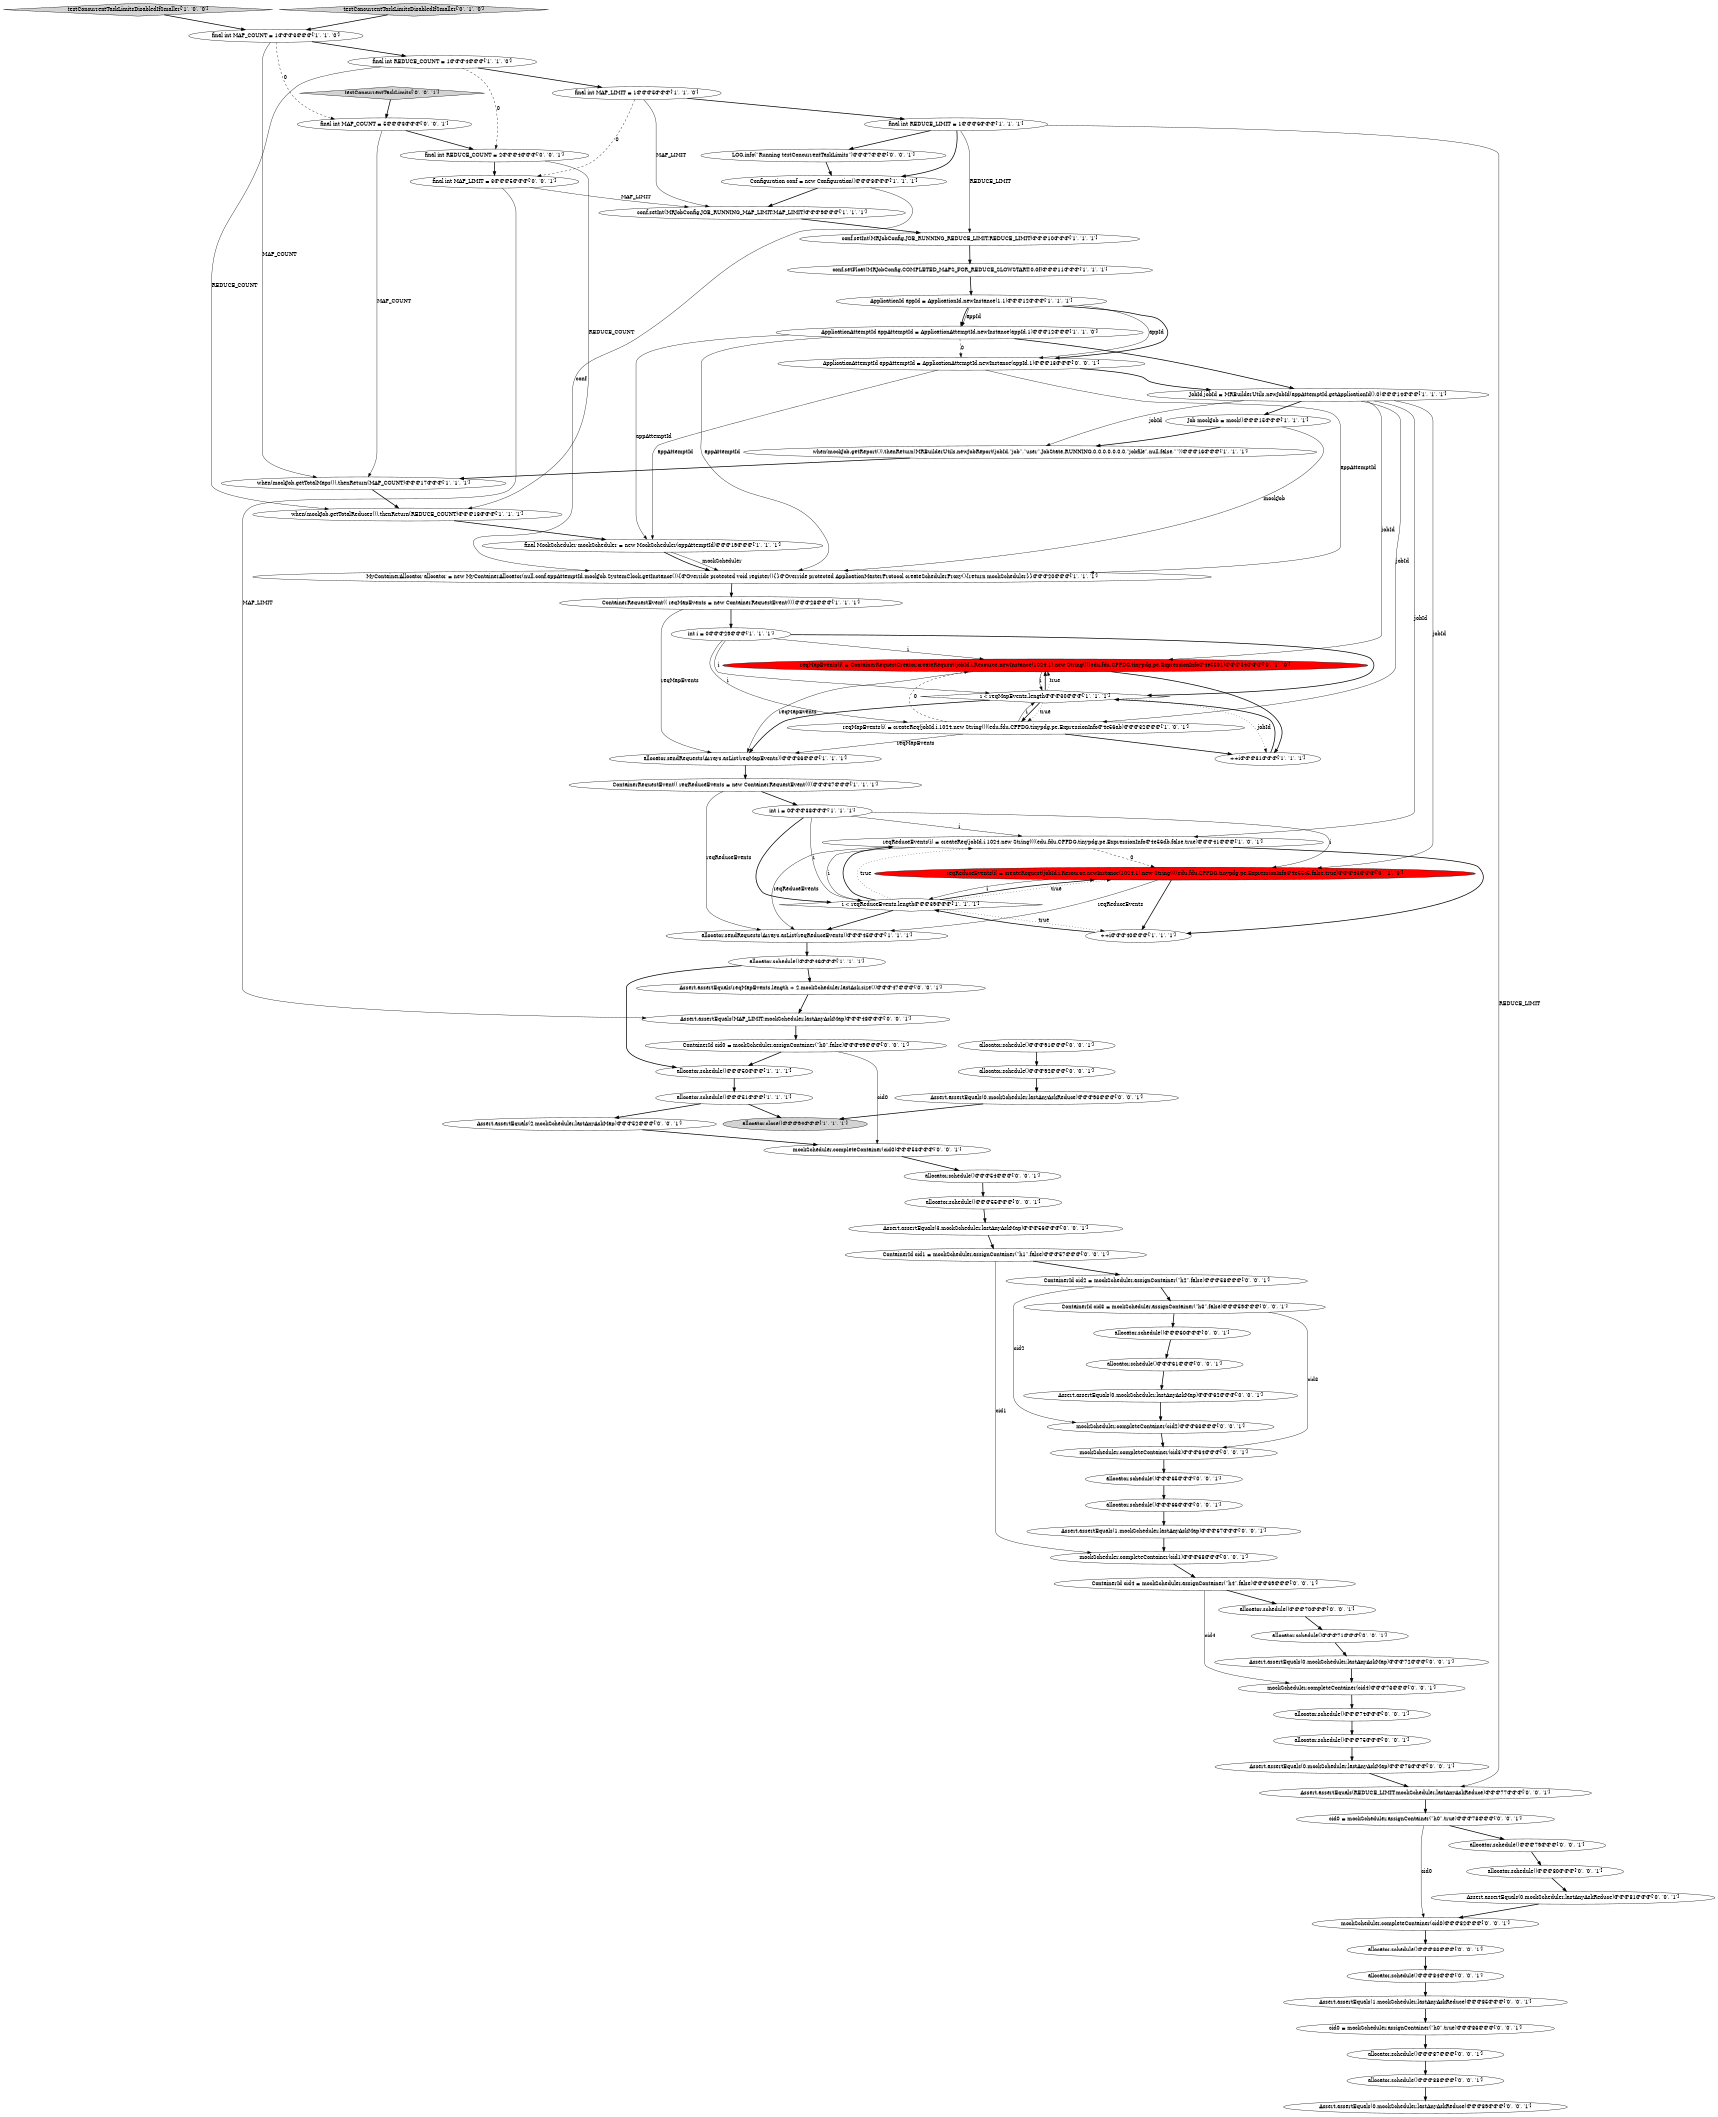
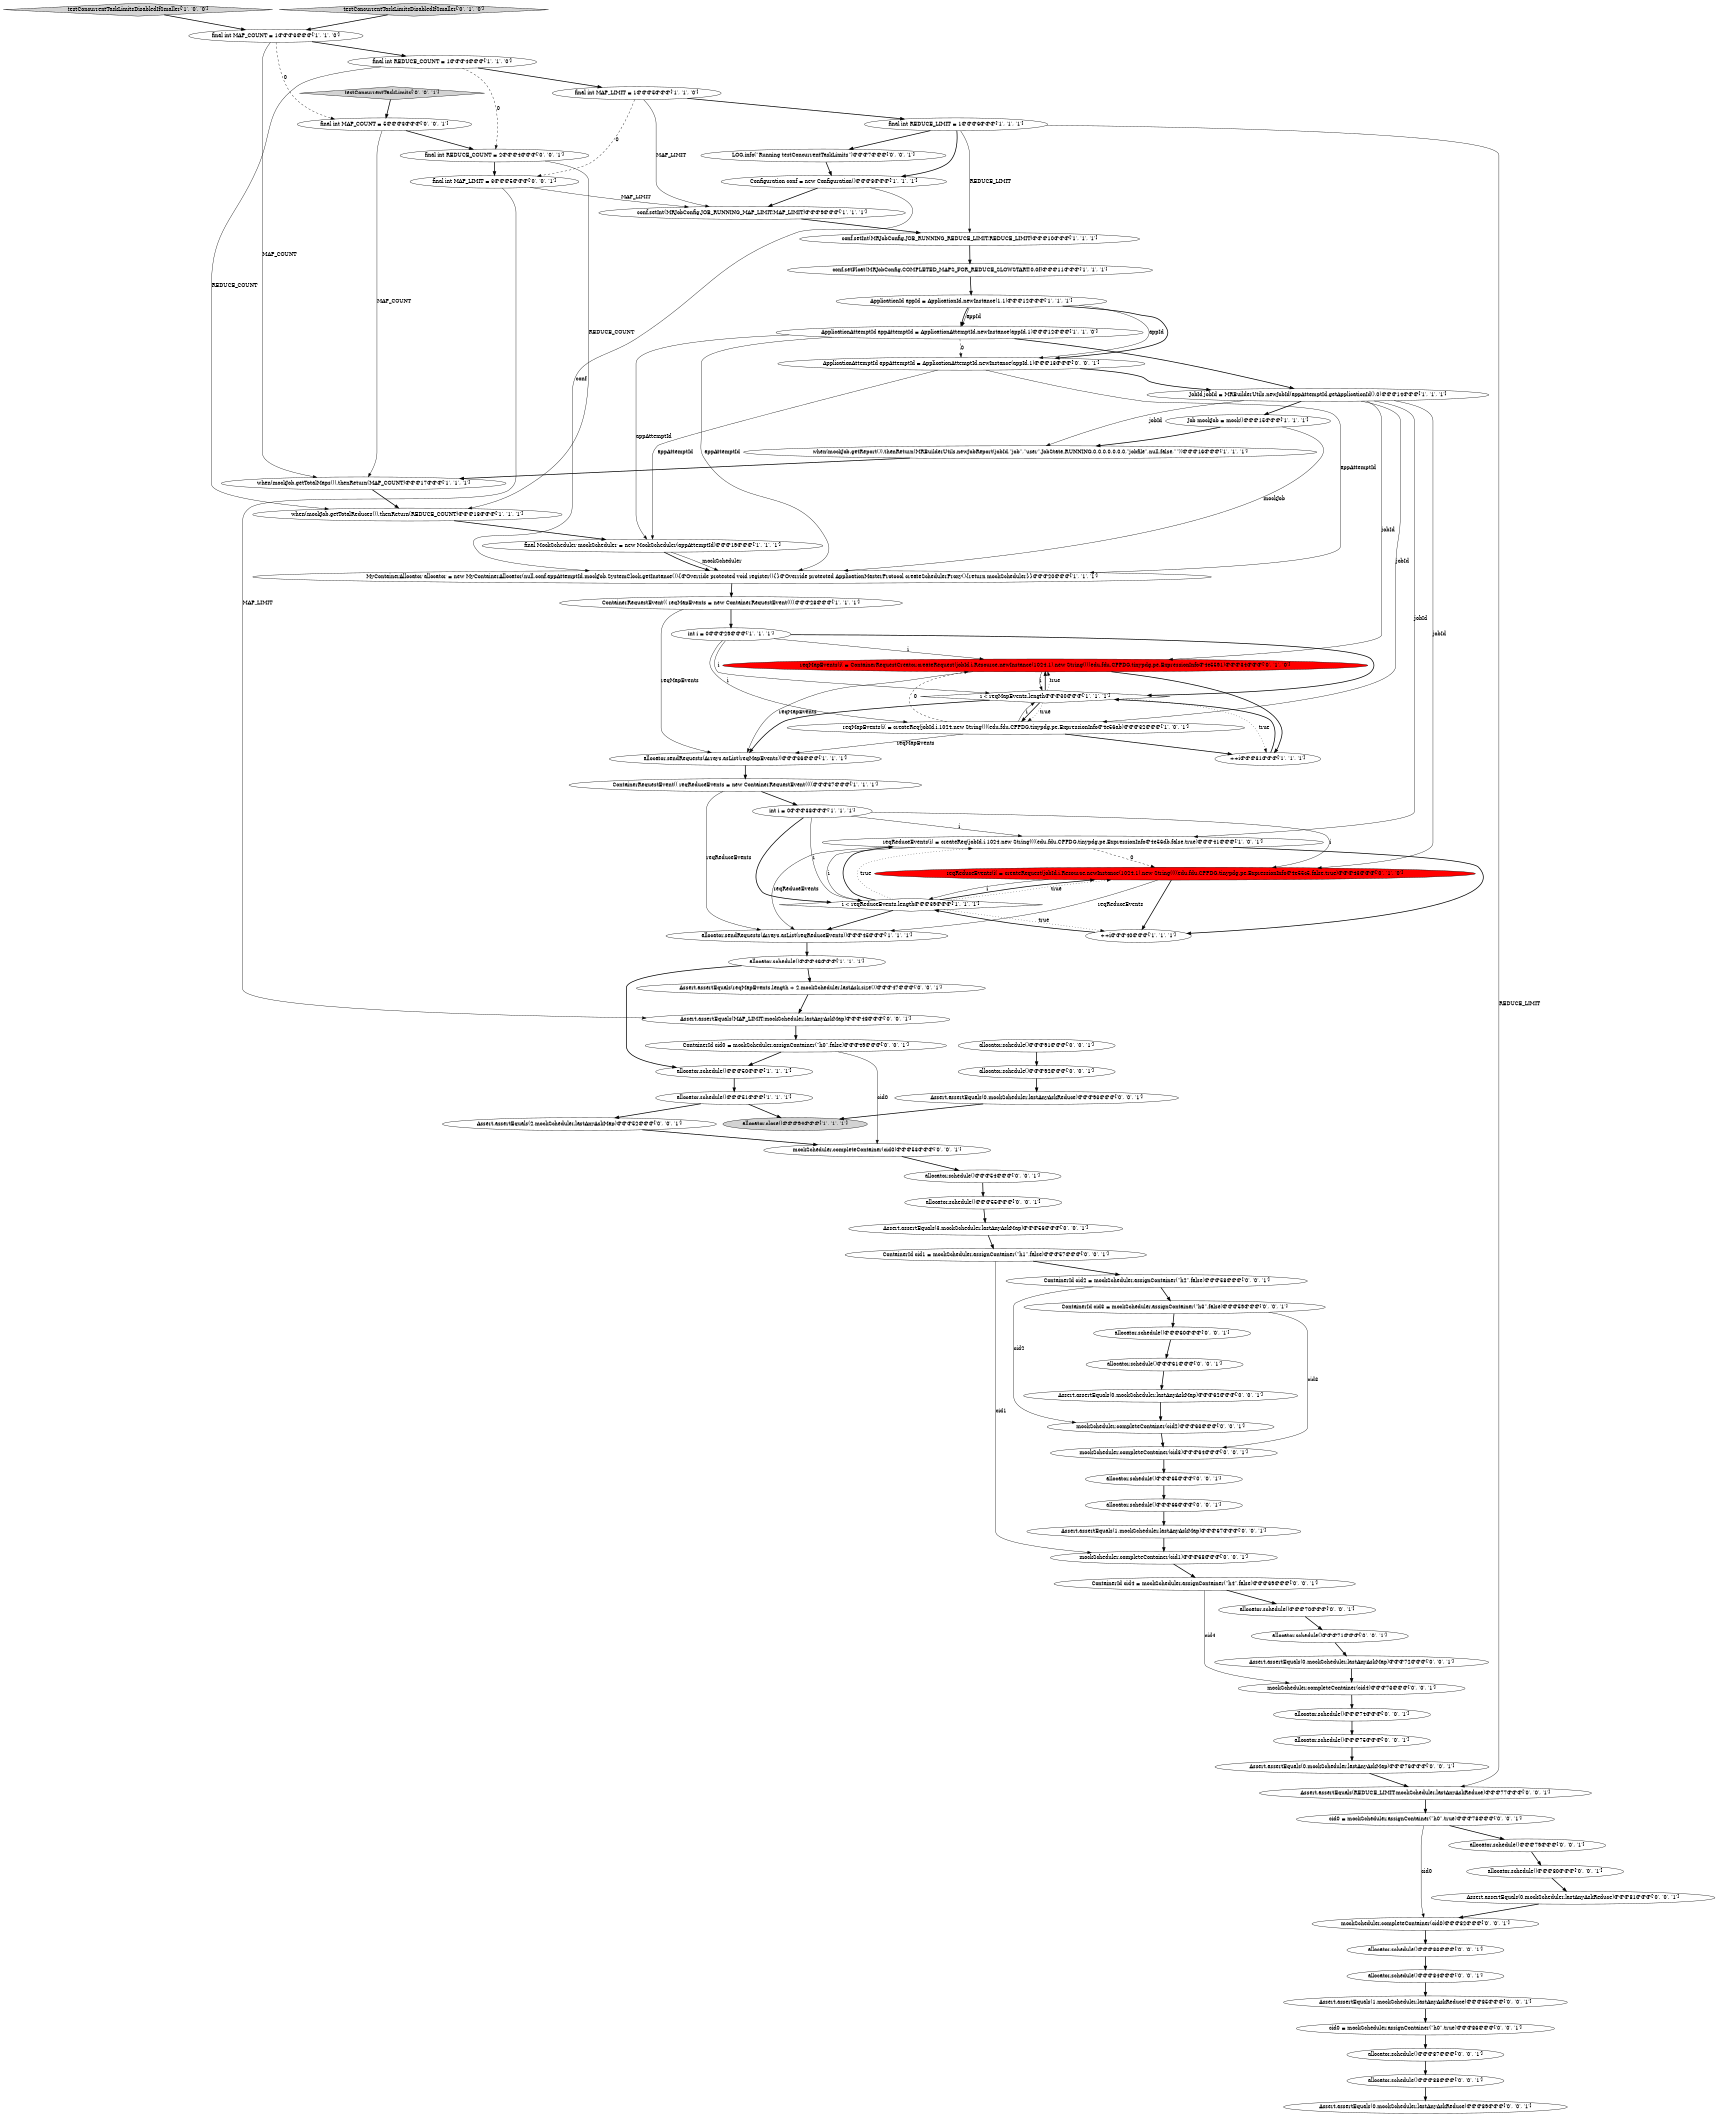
(1264, 728) -> (1264, 728)
